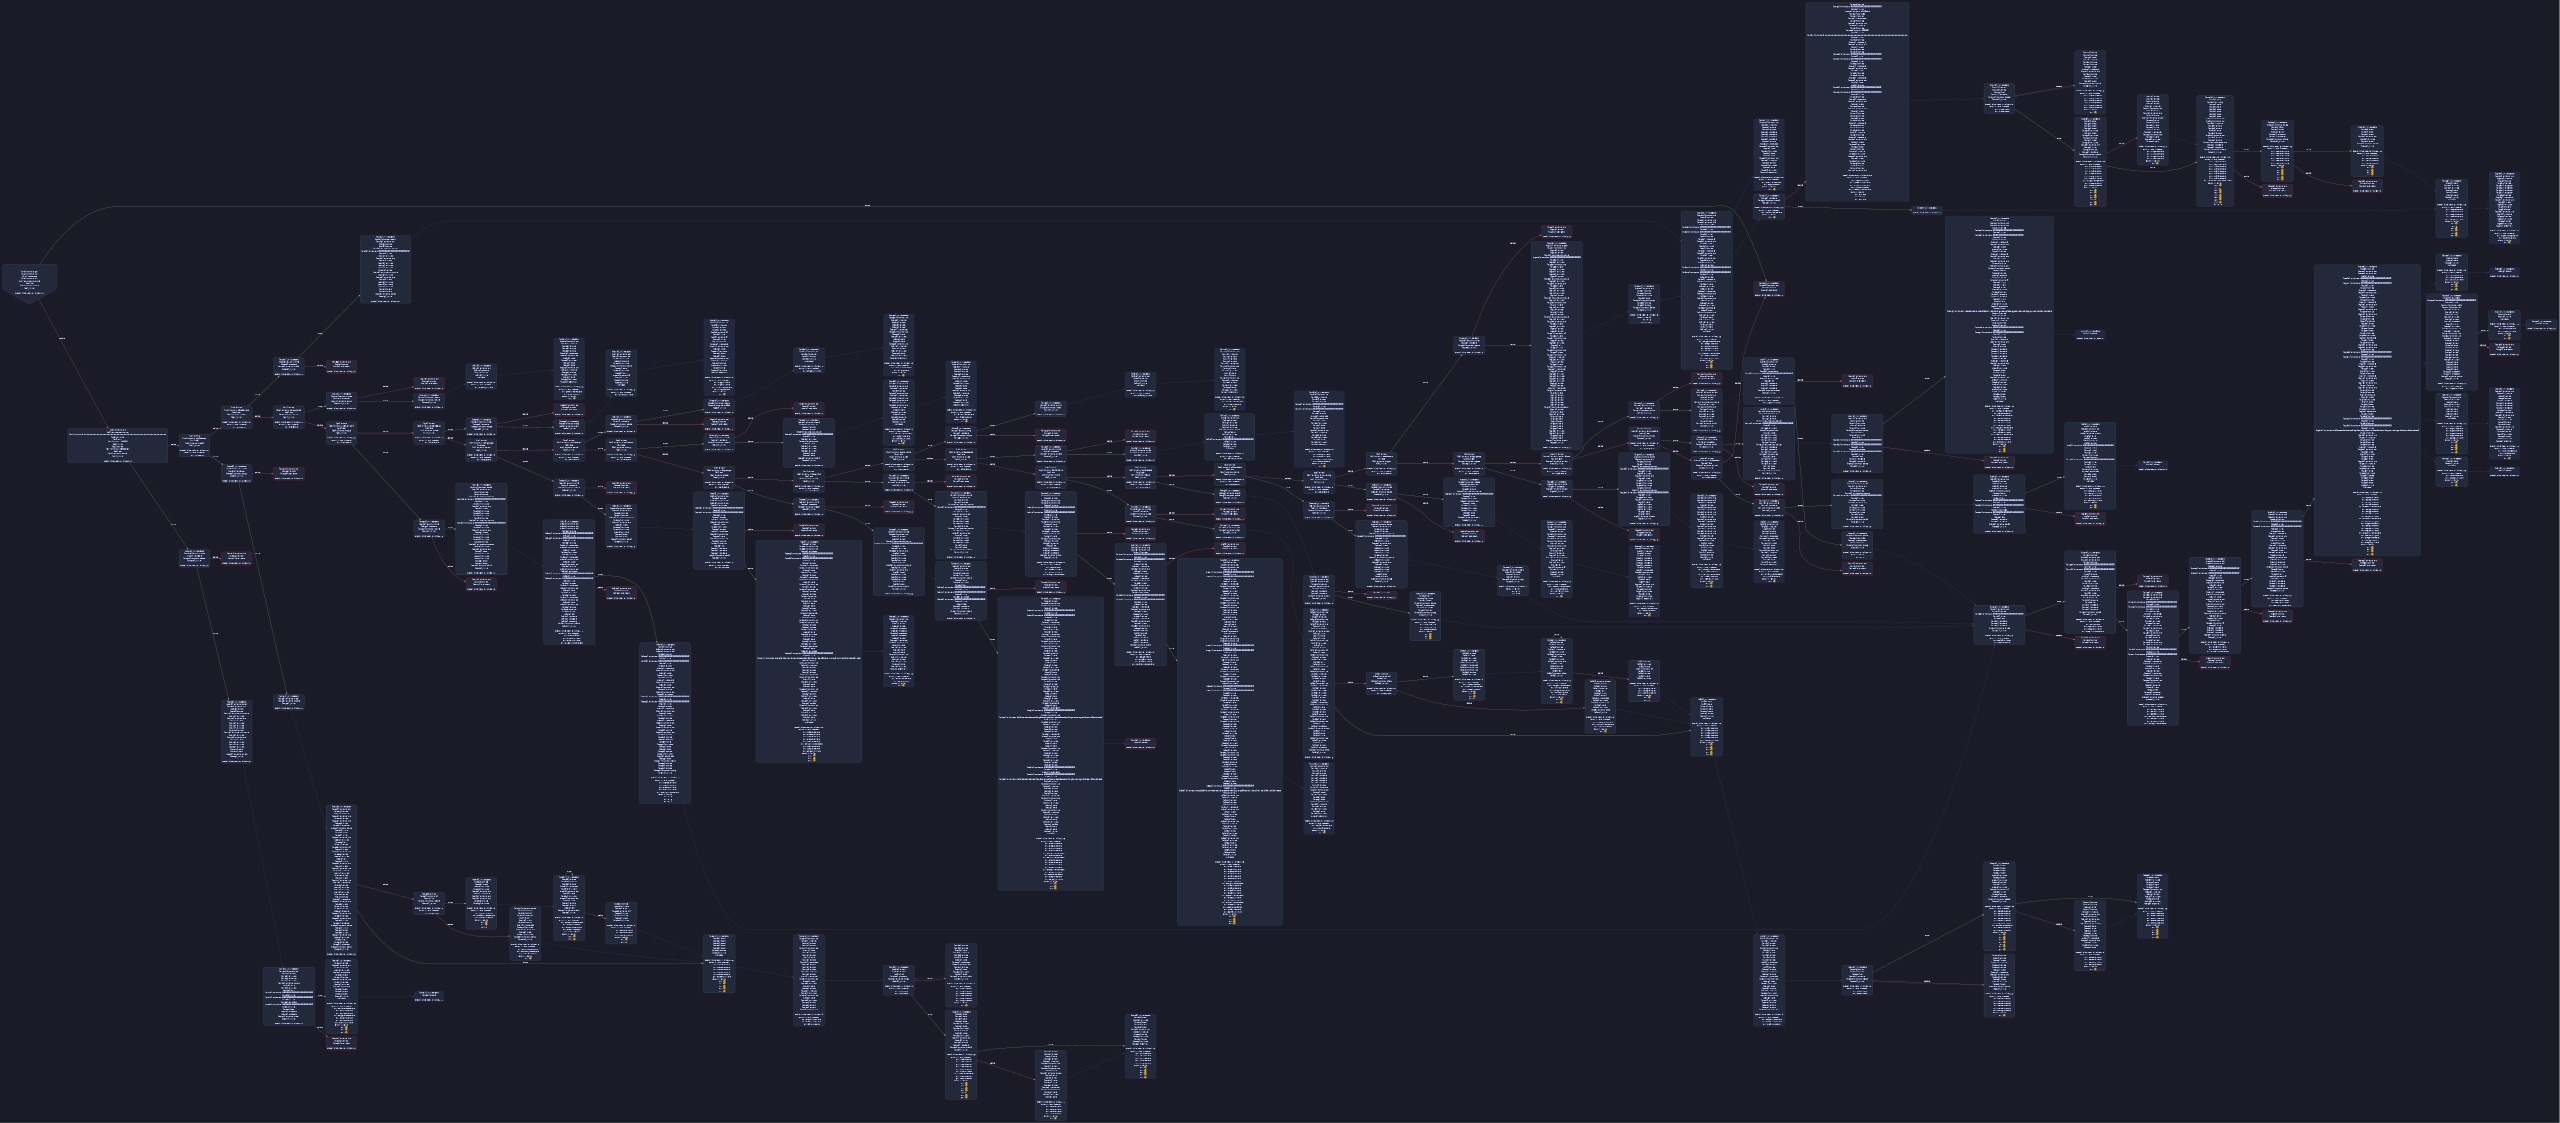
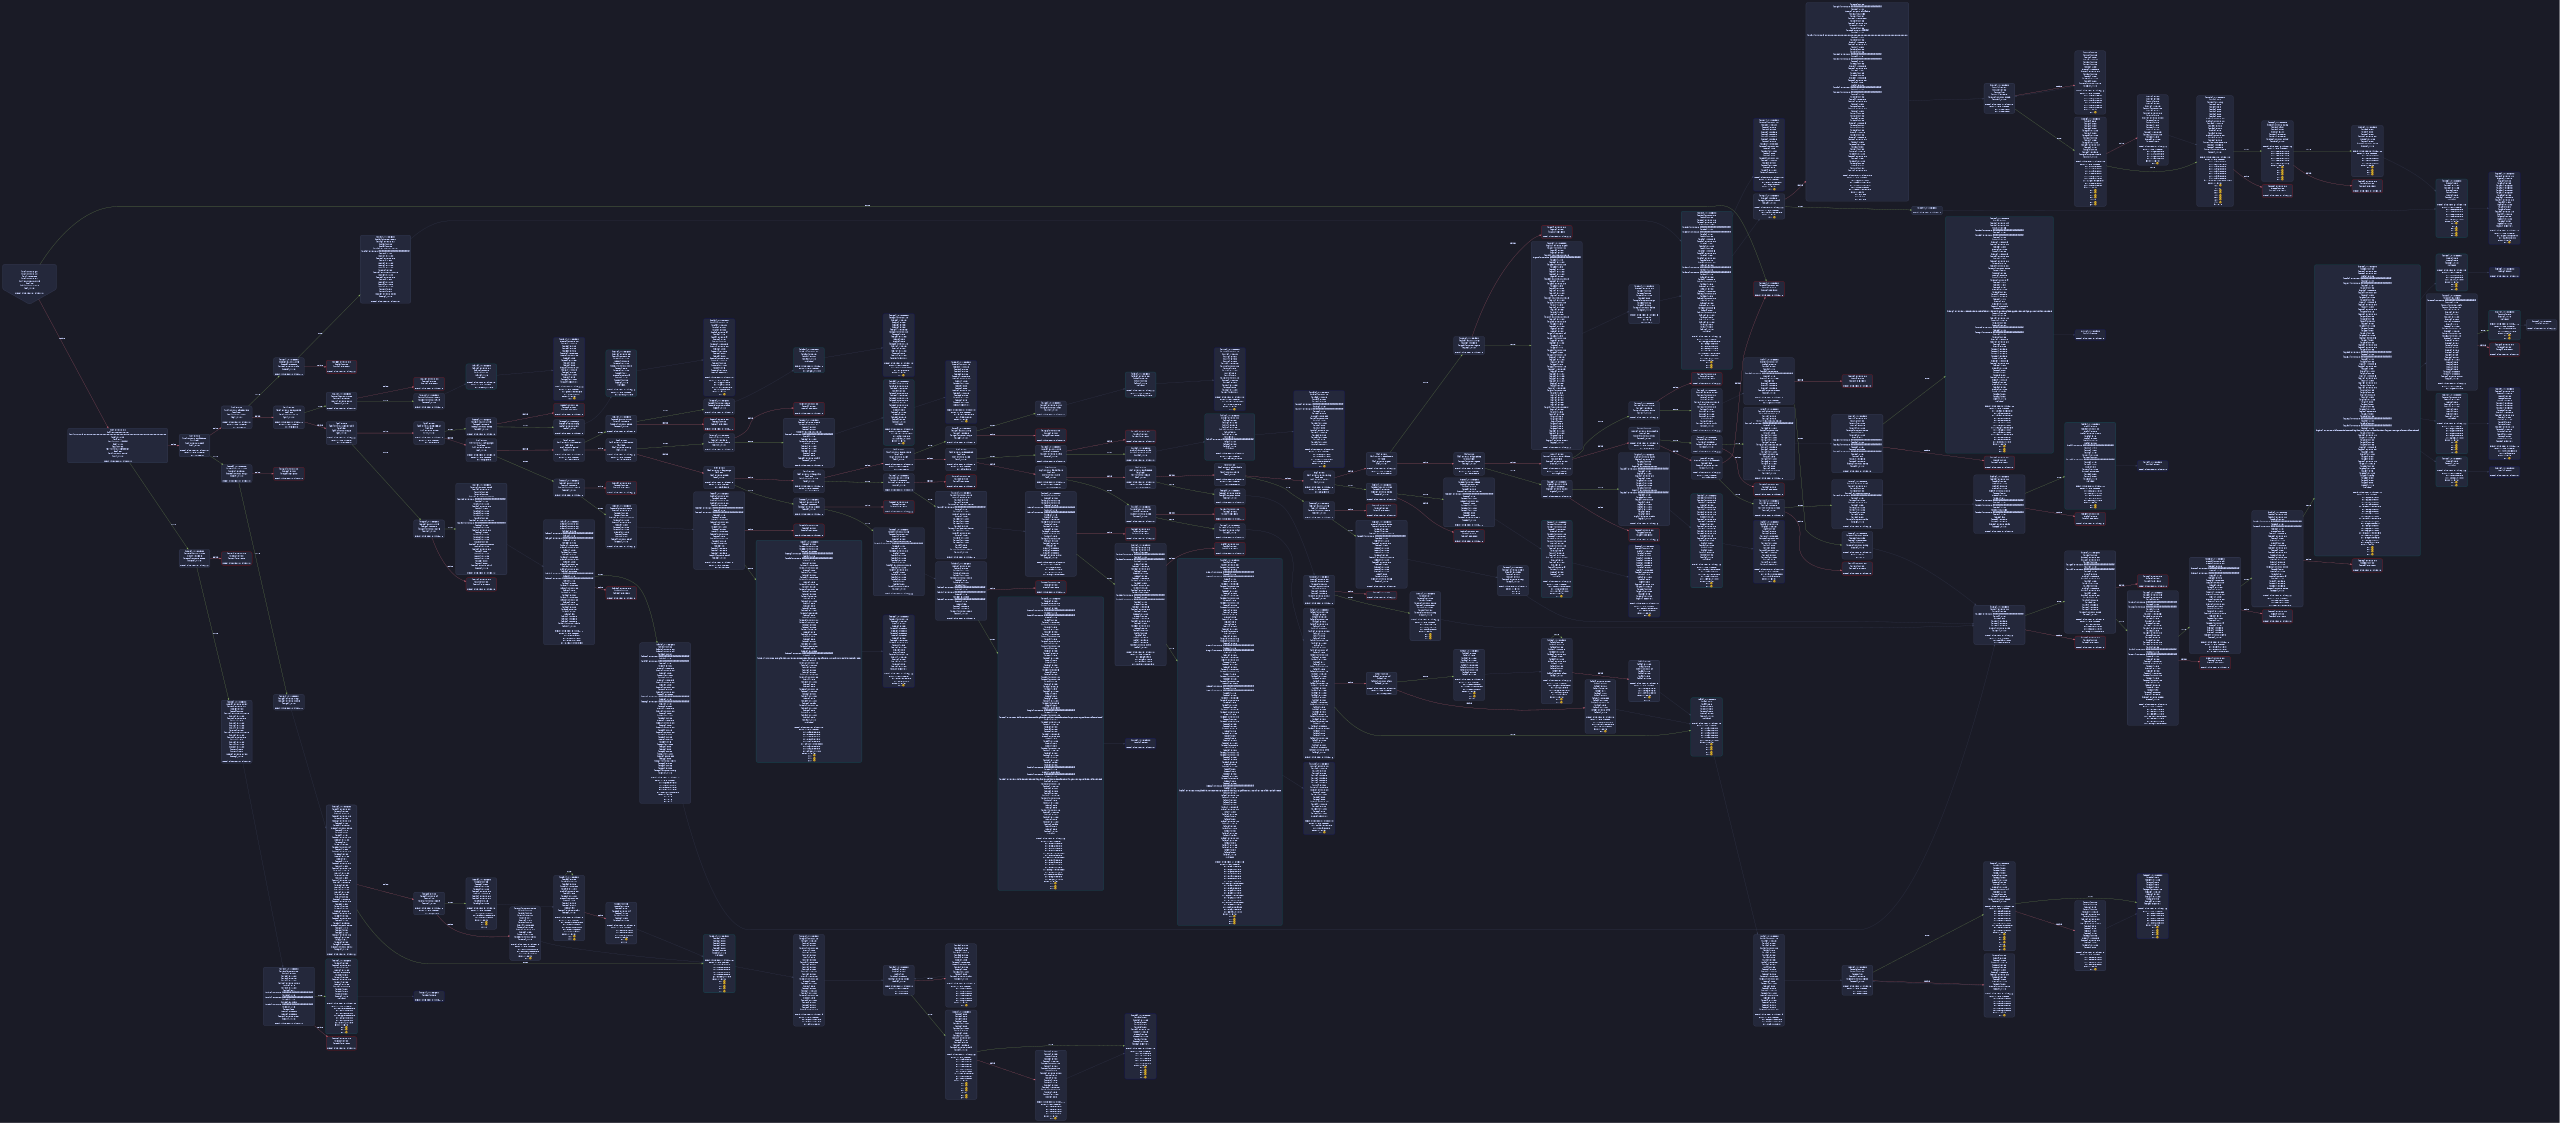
(1927, 210) -> (1927, 210)
(2090, 335) -> (2090, 335)
(1141, 744) -> (1141, 744)
